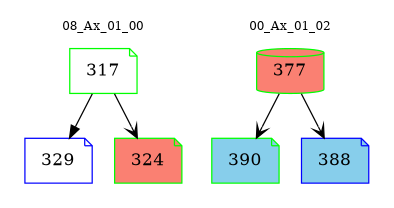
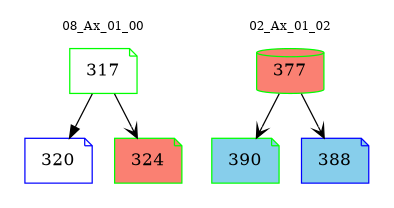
(290, 27) -> (290, 27)
(59, 161) -> (59, 161)
